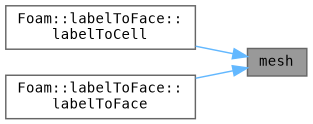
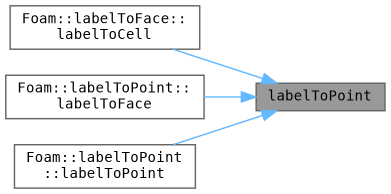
(277, 62) -> (321, 97)
(101, 97) -> (105, 97)
none -> (105, 166)
